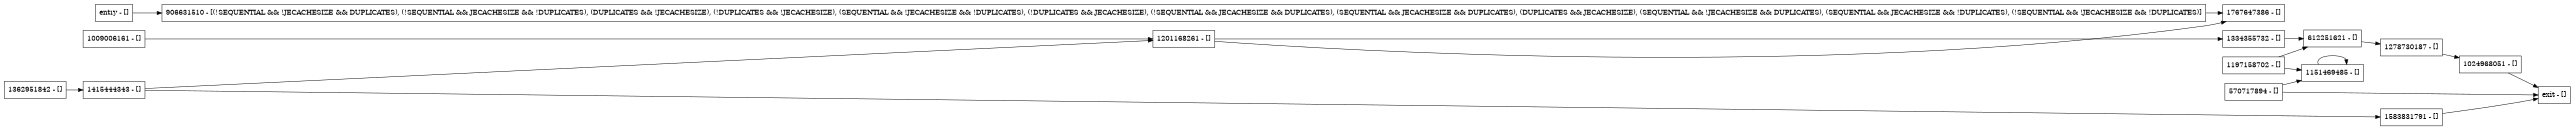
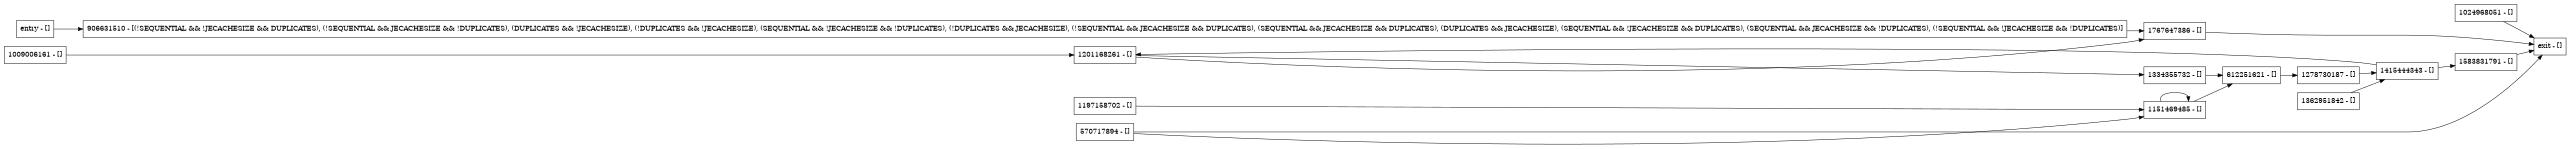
none -> (2368, 35)
(2291, 53) -> (2211, 94)
(2449, 55) -> (2365, 73)
